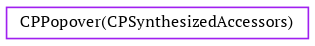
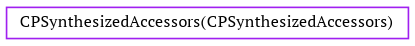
(157, 23) -> (207, 23)
